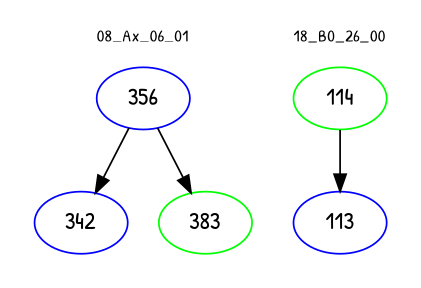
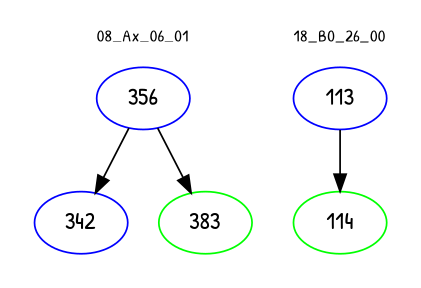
(340, 152) -> (340, 152)
